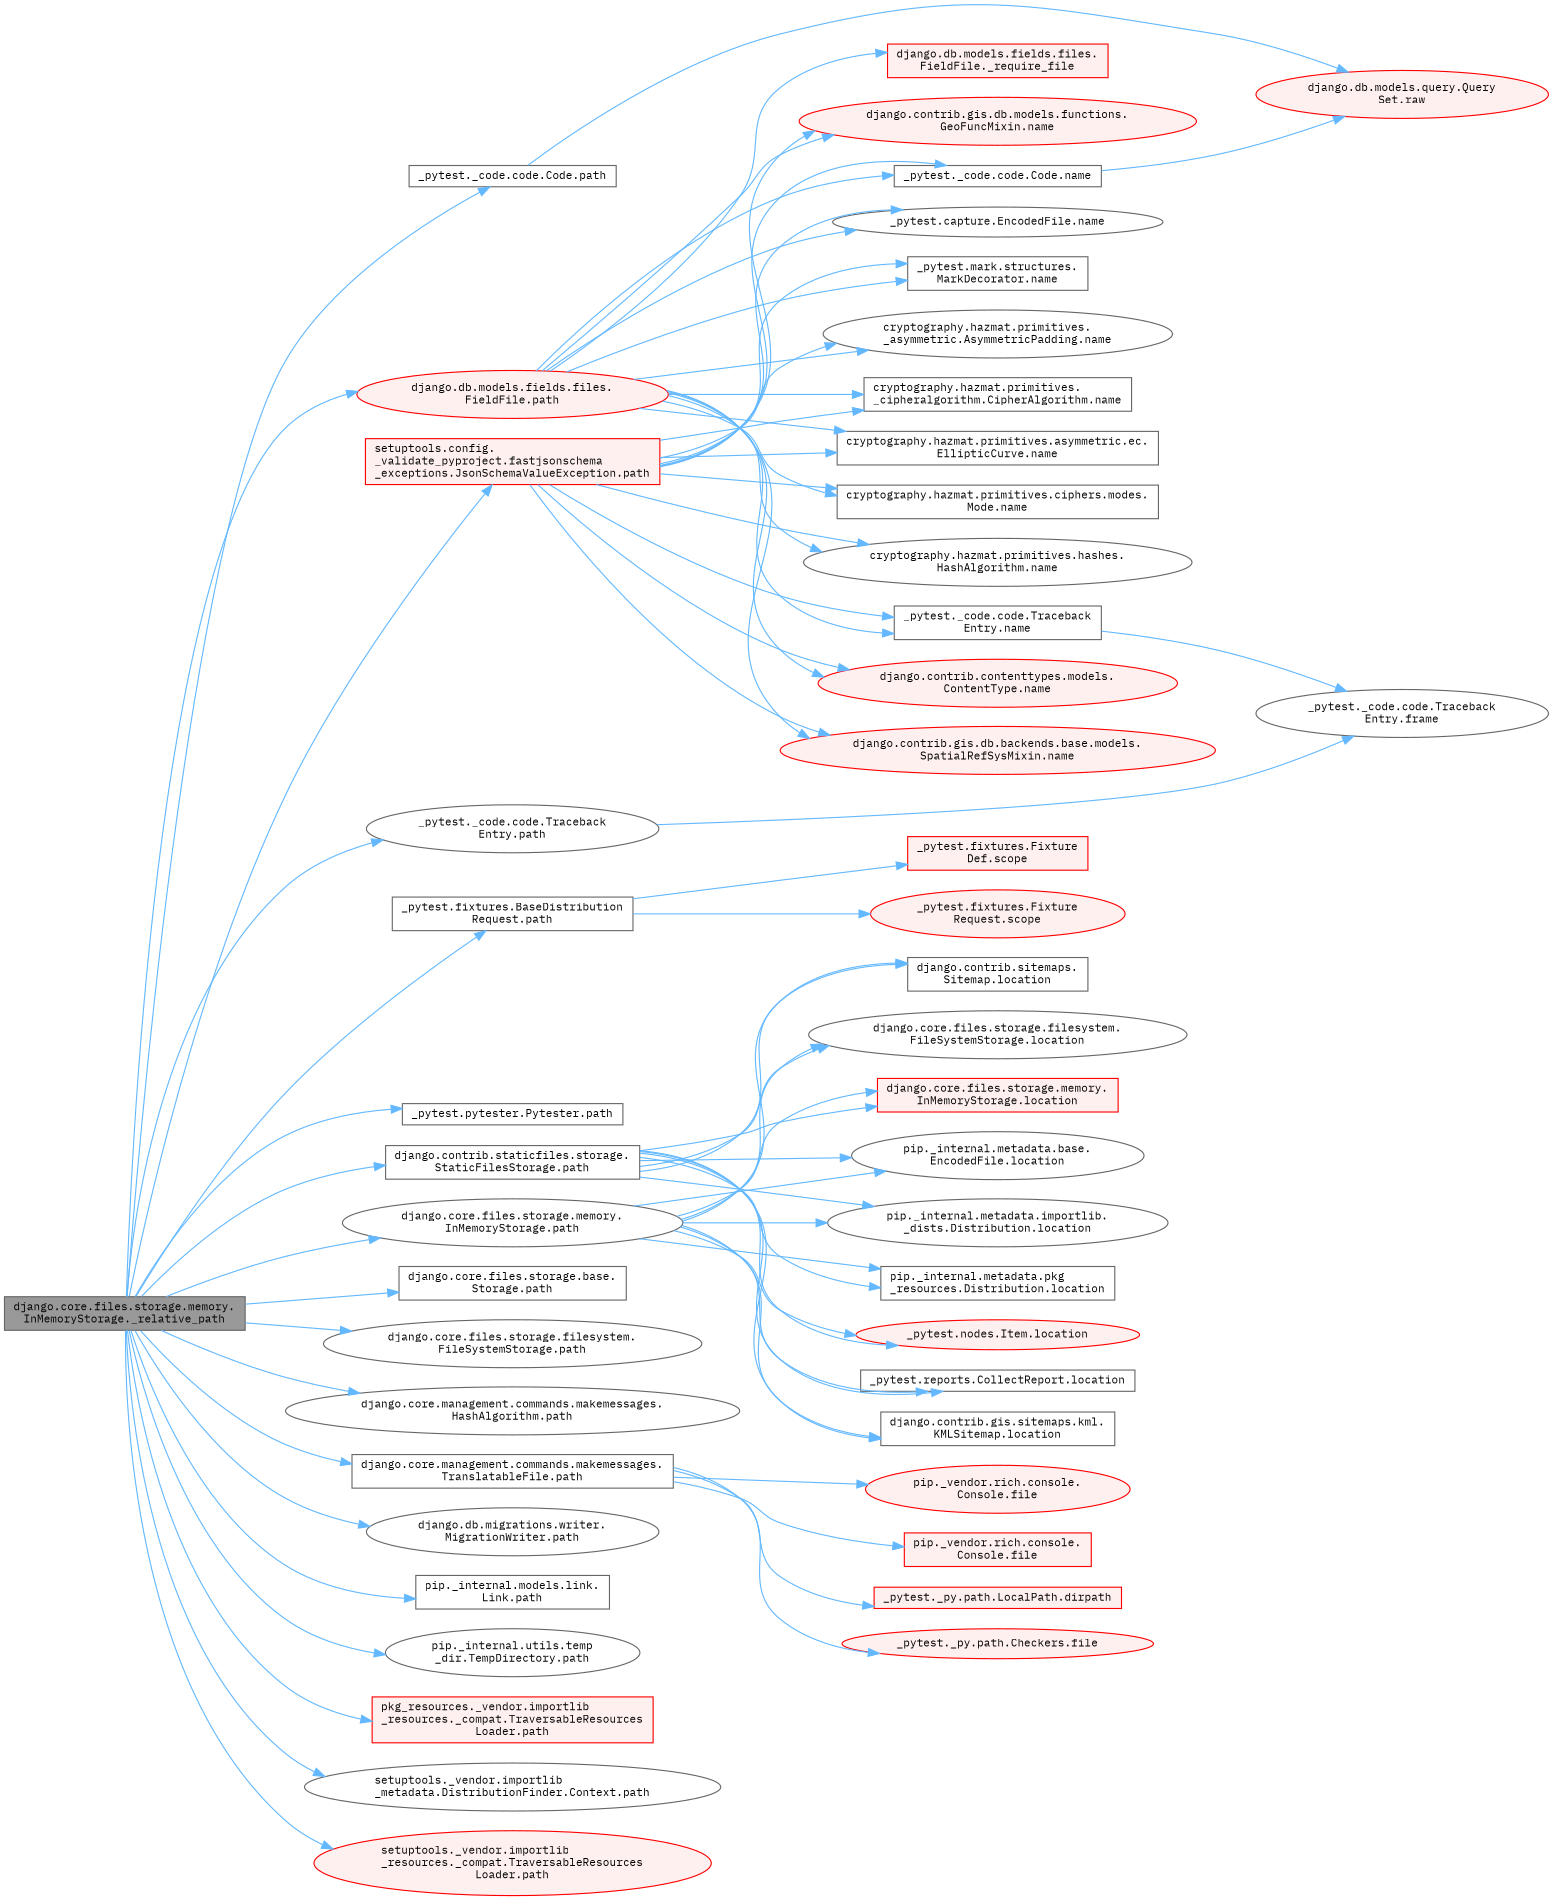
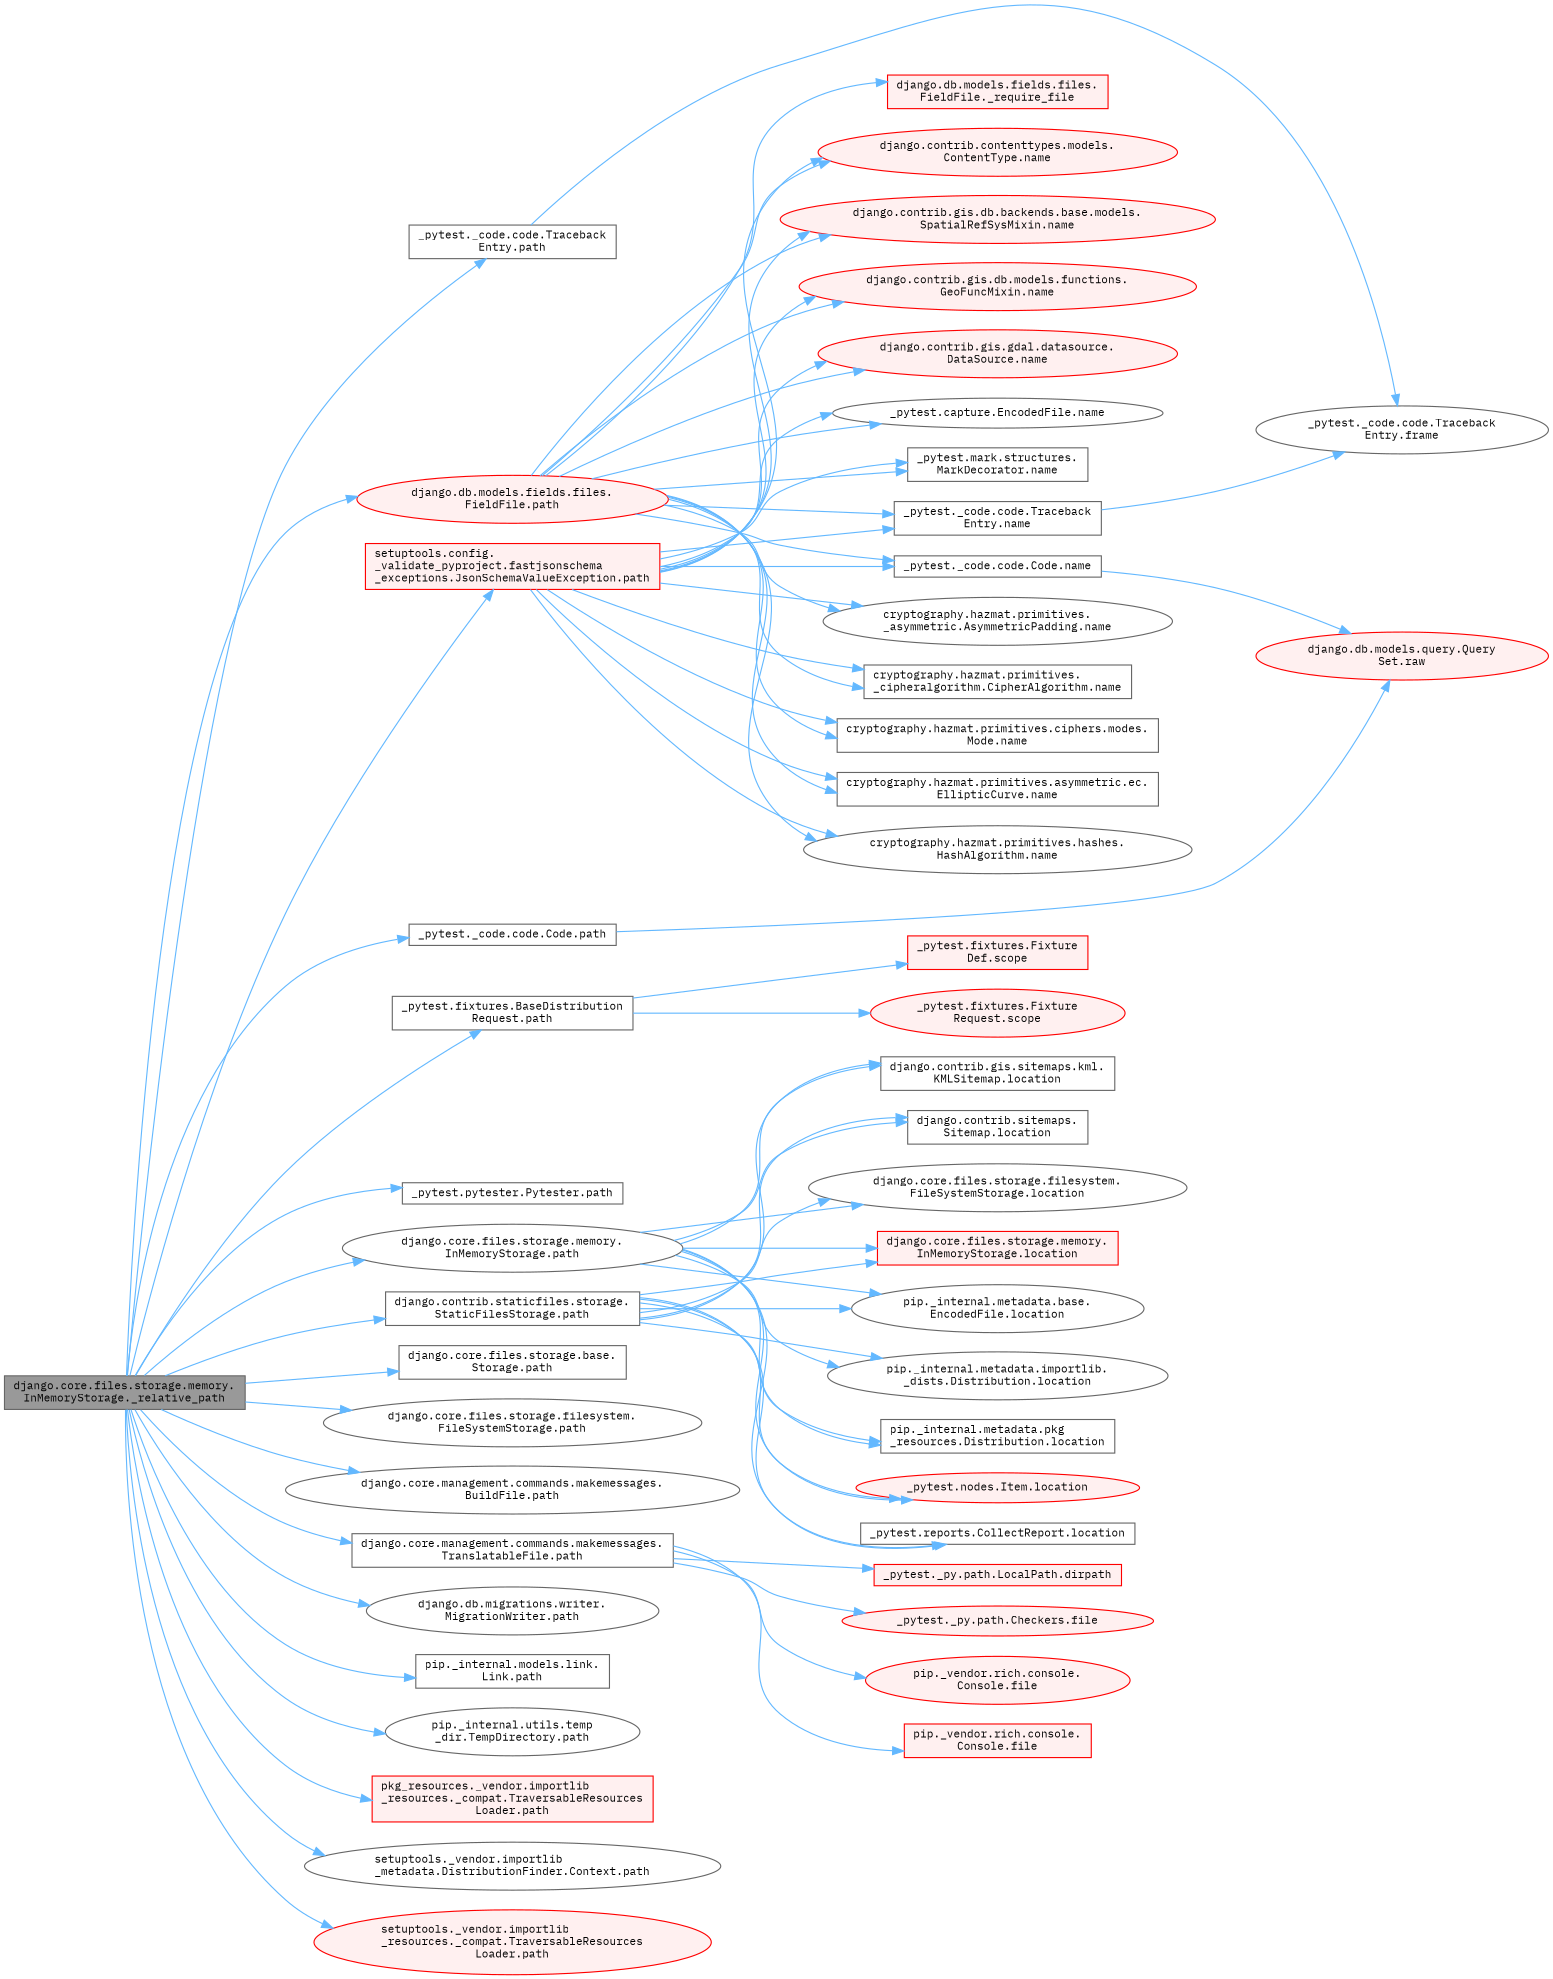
none -> (998, 354)
(513, 829) -> (513, 242)
(513, 1411) -> (513, 1490)
